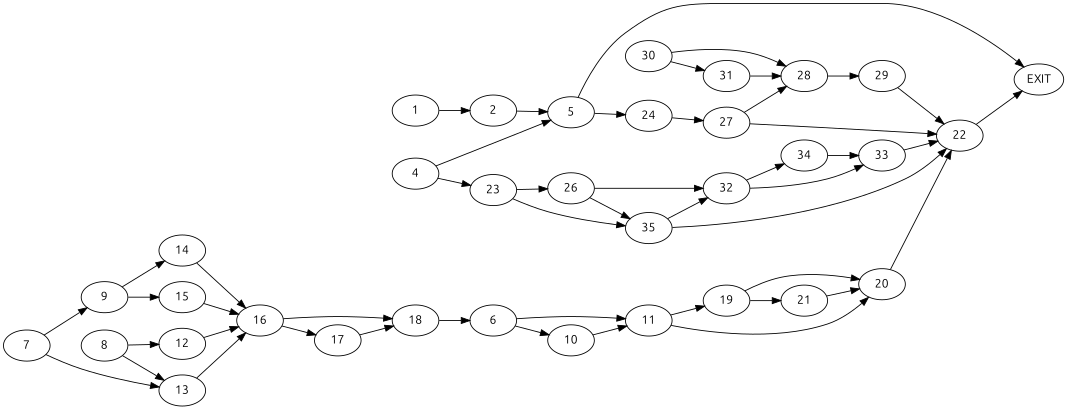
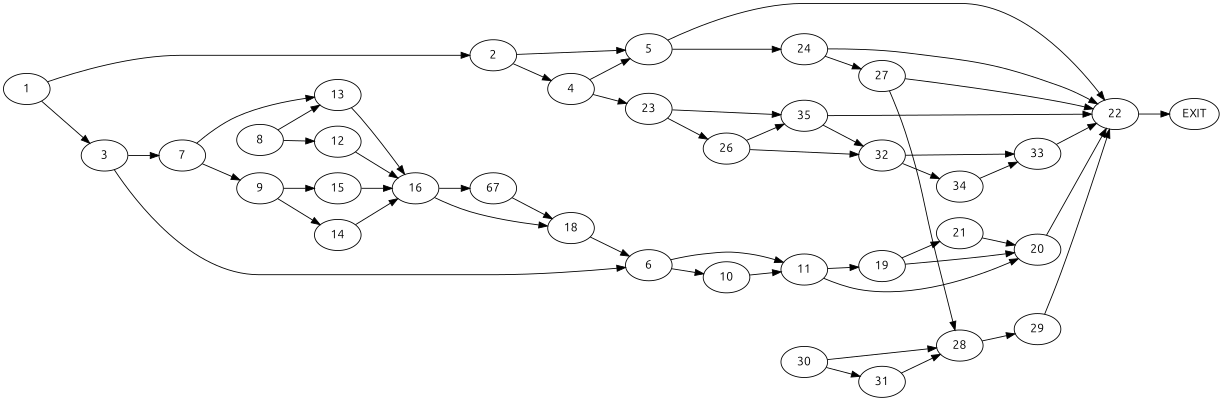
(784, 3) -> (896, 3)
none -> (962, 60)
none -> (528, 70)
none -> (105, 156)
(338, 340) -> (493, 188)
